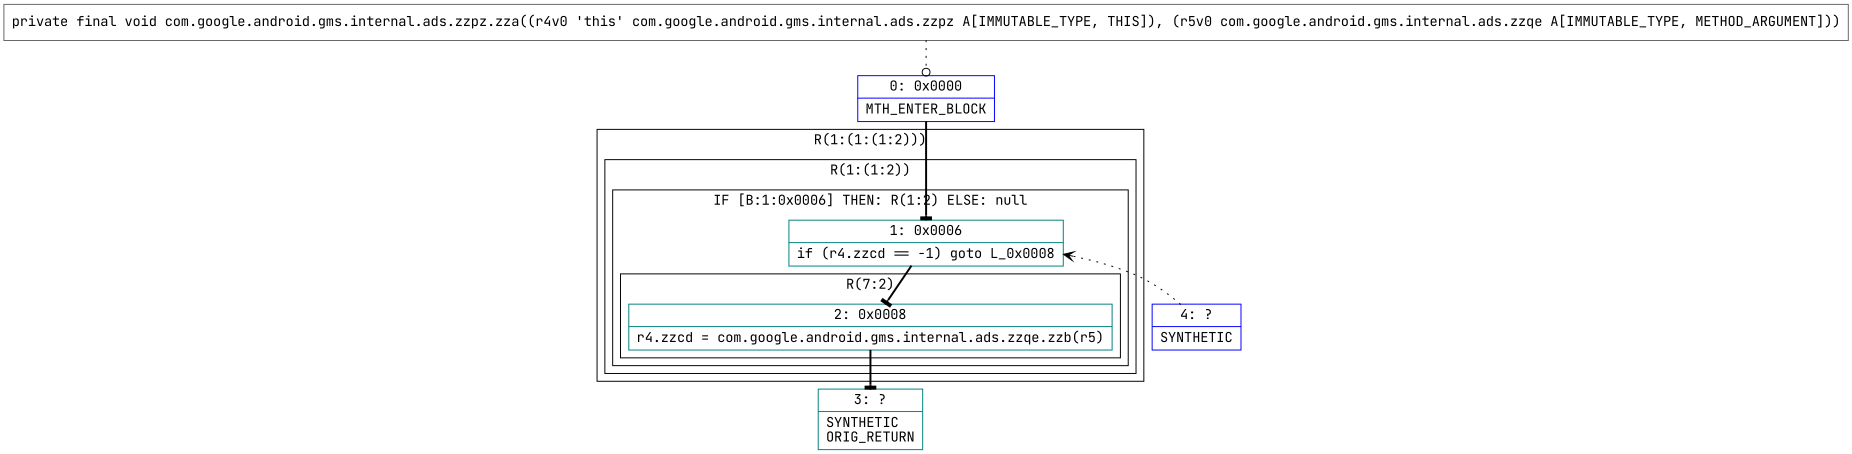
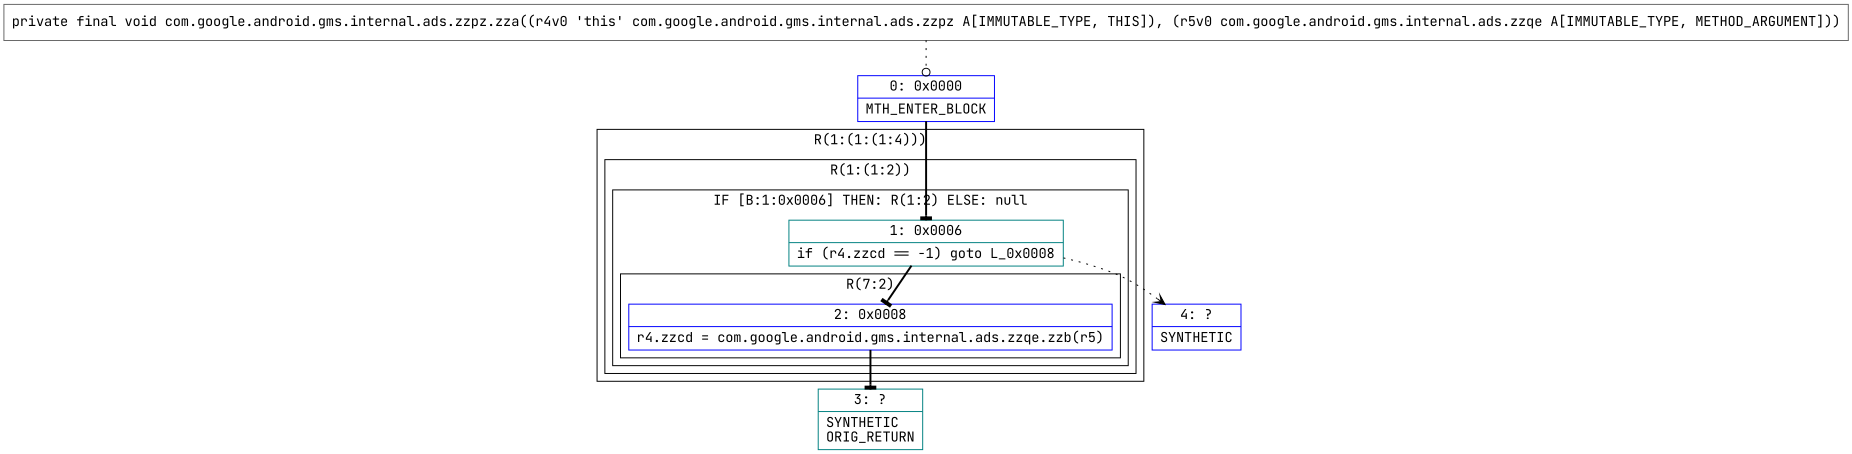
(870, 141) -> (870, 141)
(1116, 268) -> (1098, 268)
(870, 327) -> (870, 327)
